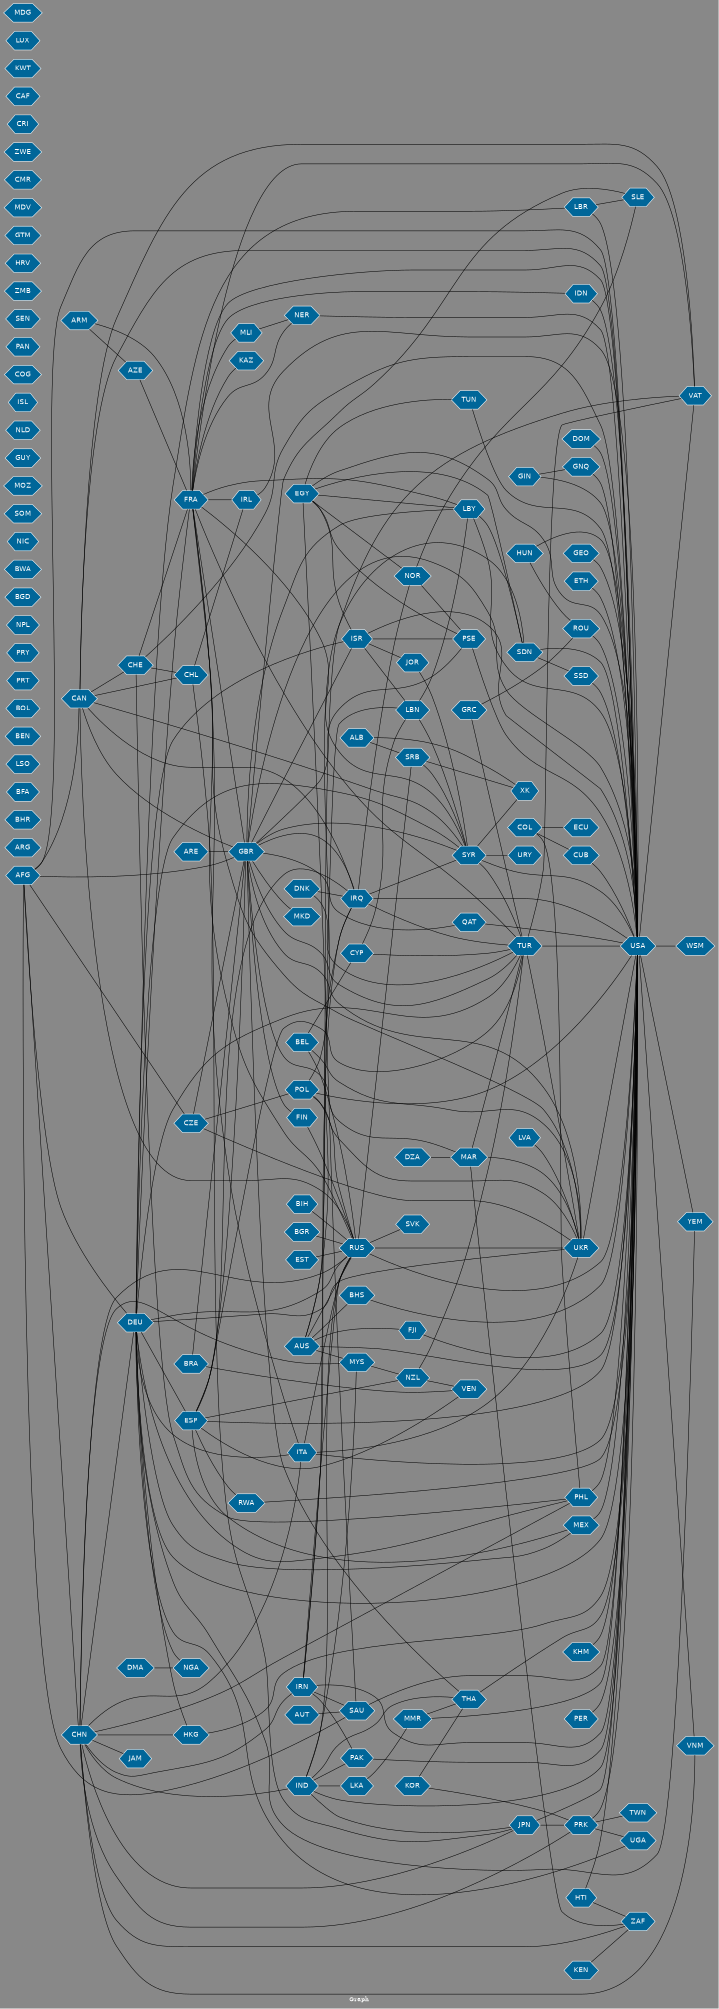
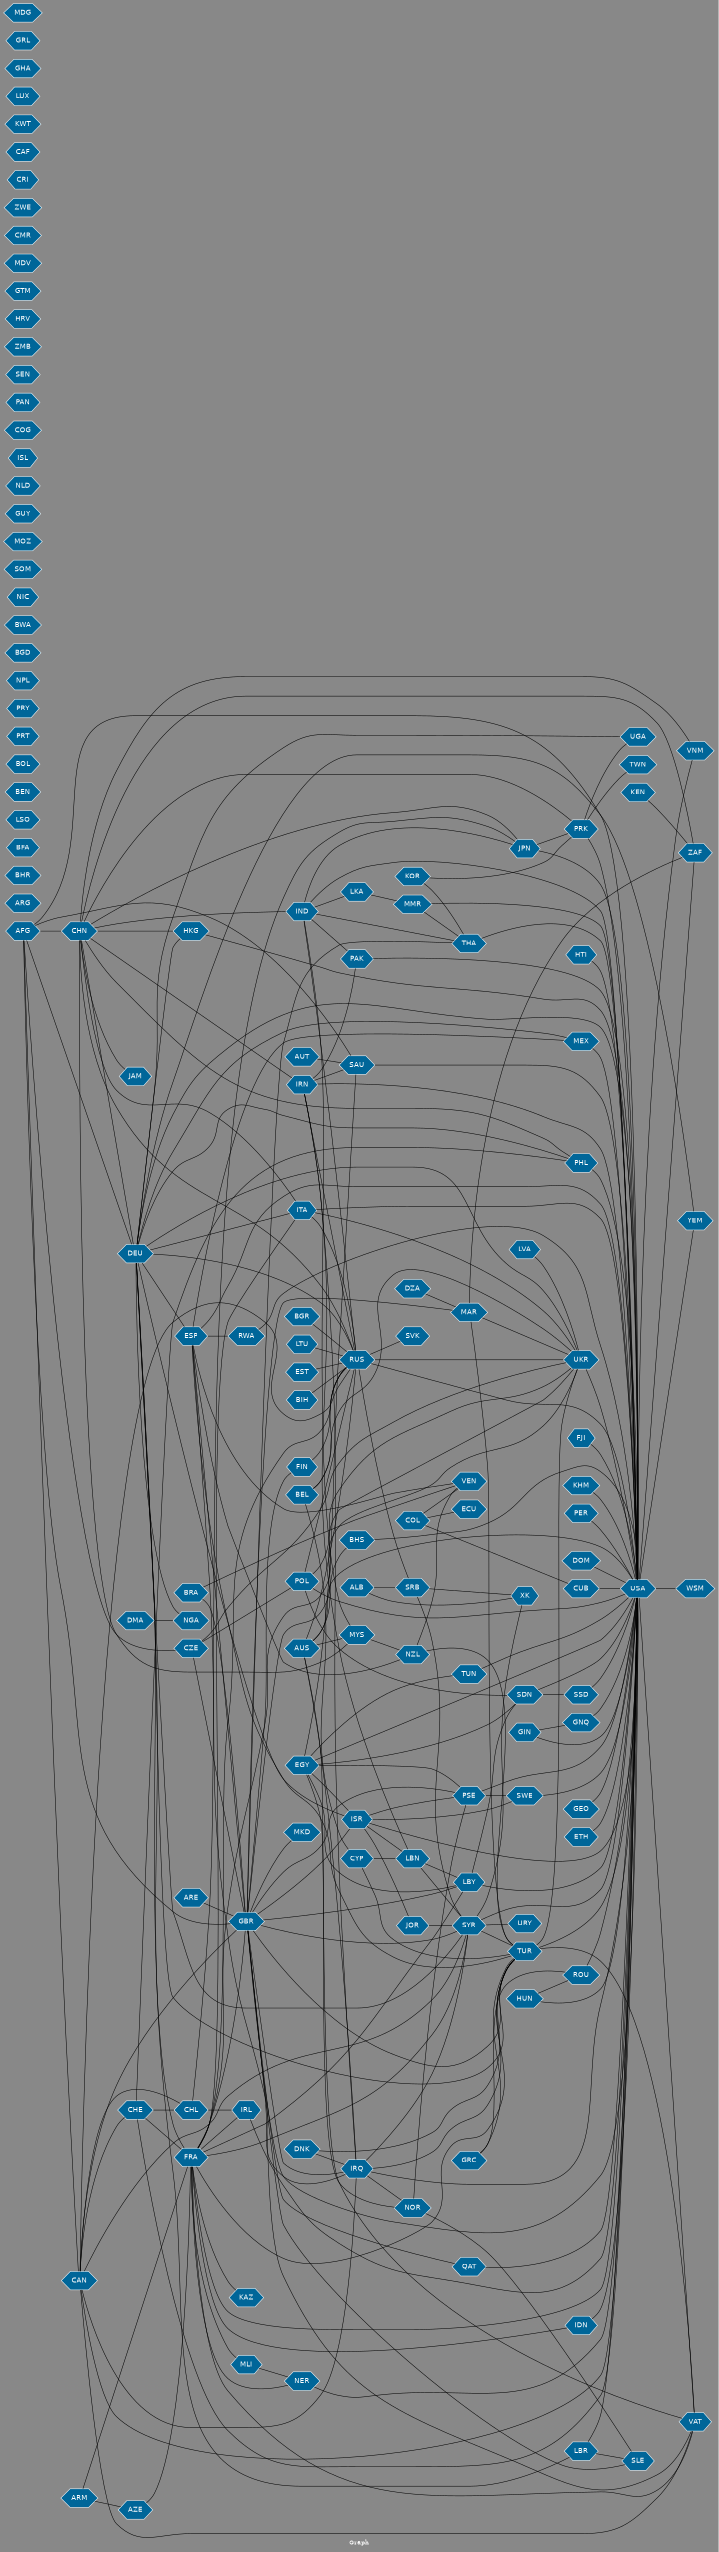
none -> (23, 41)
none -> (23, 69)
(561, 1159) -> (441, 1501)
(356, 1329) -> none
none -> (302, 1344)
none -> (525, 1796)
(609, 1909) -> (667, 1221)
none -> (325, 2347)
